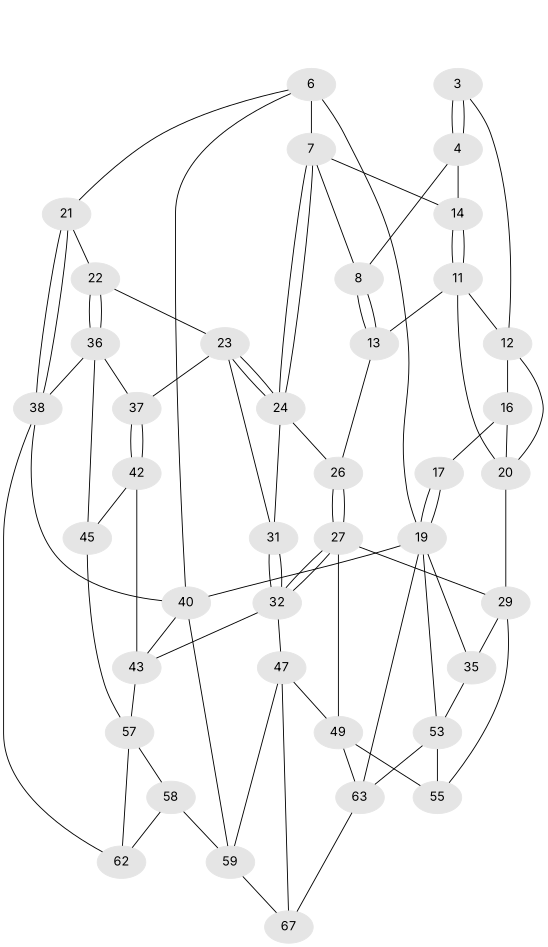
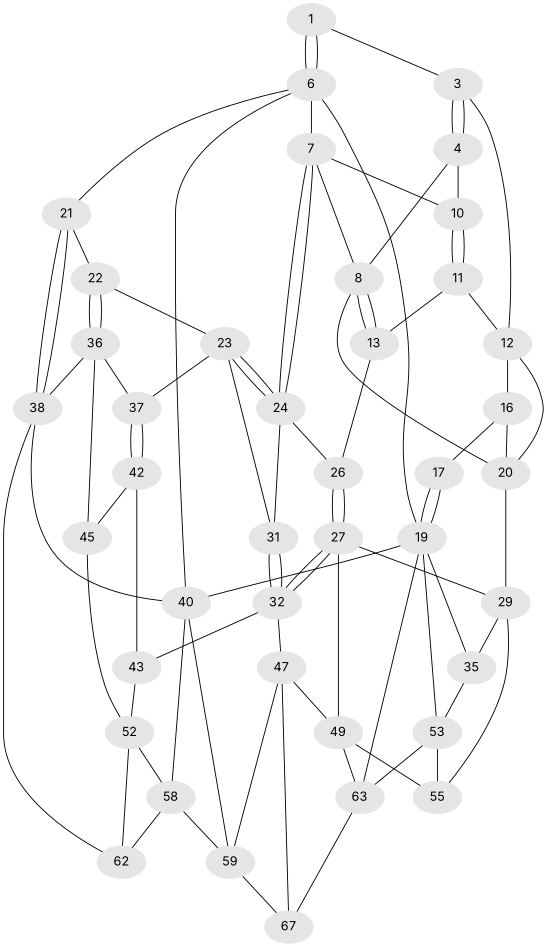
none -> (311, 20)
(458, 214) -> (458, 214)
(464, 380) -> (382, 398)
(162, 635) -> (179, 700)
(130, 733) -> (130, 733)
